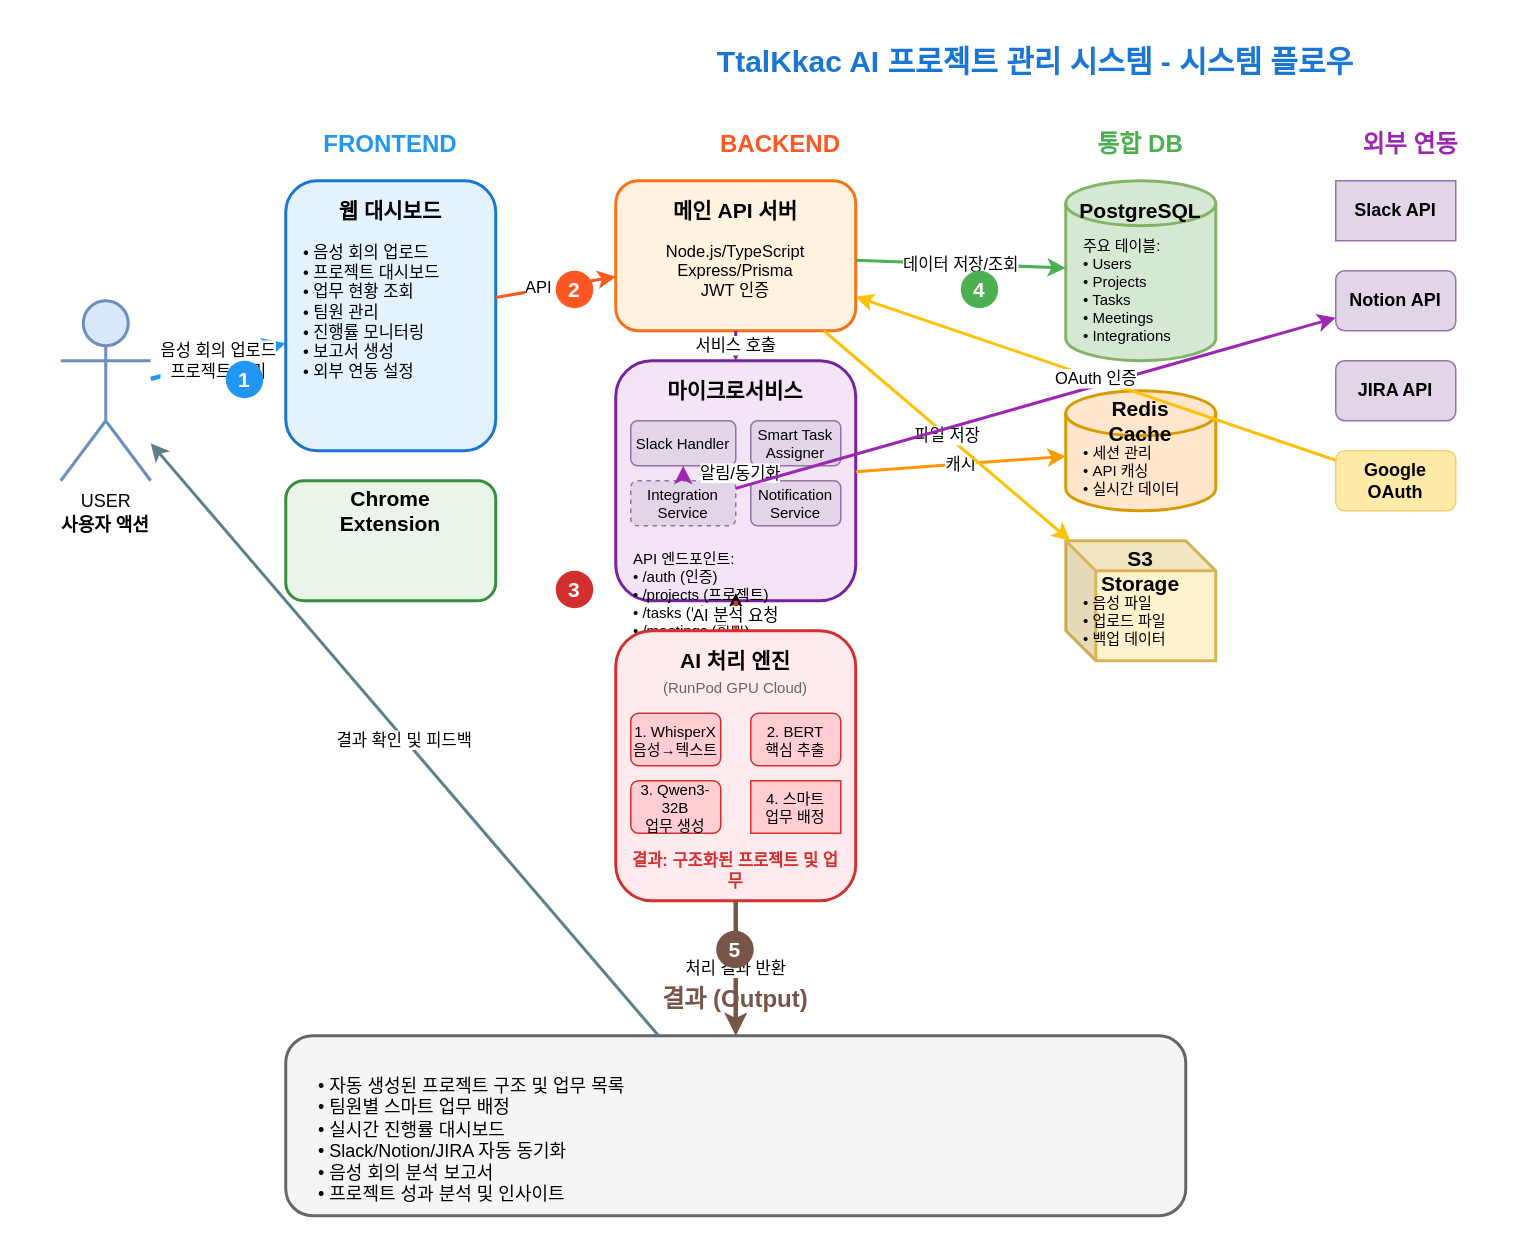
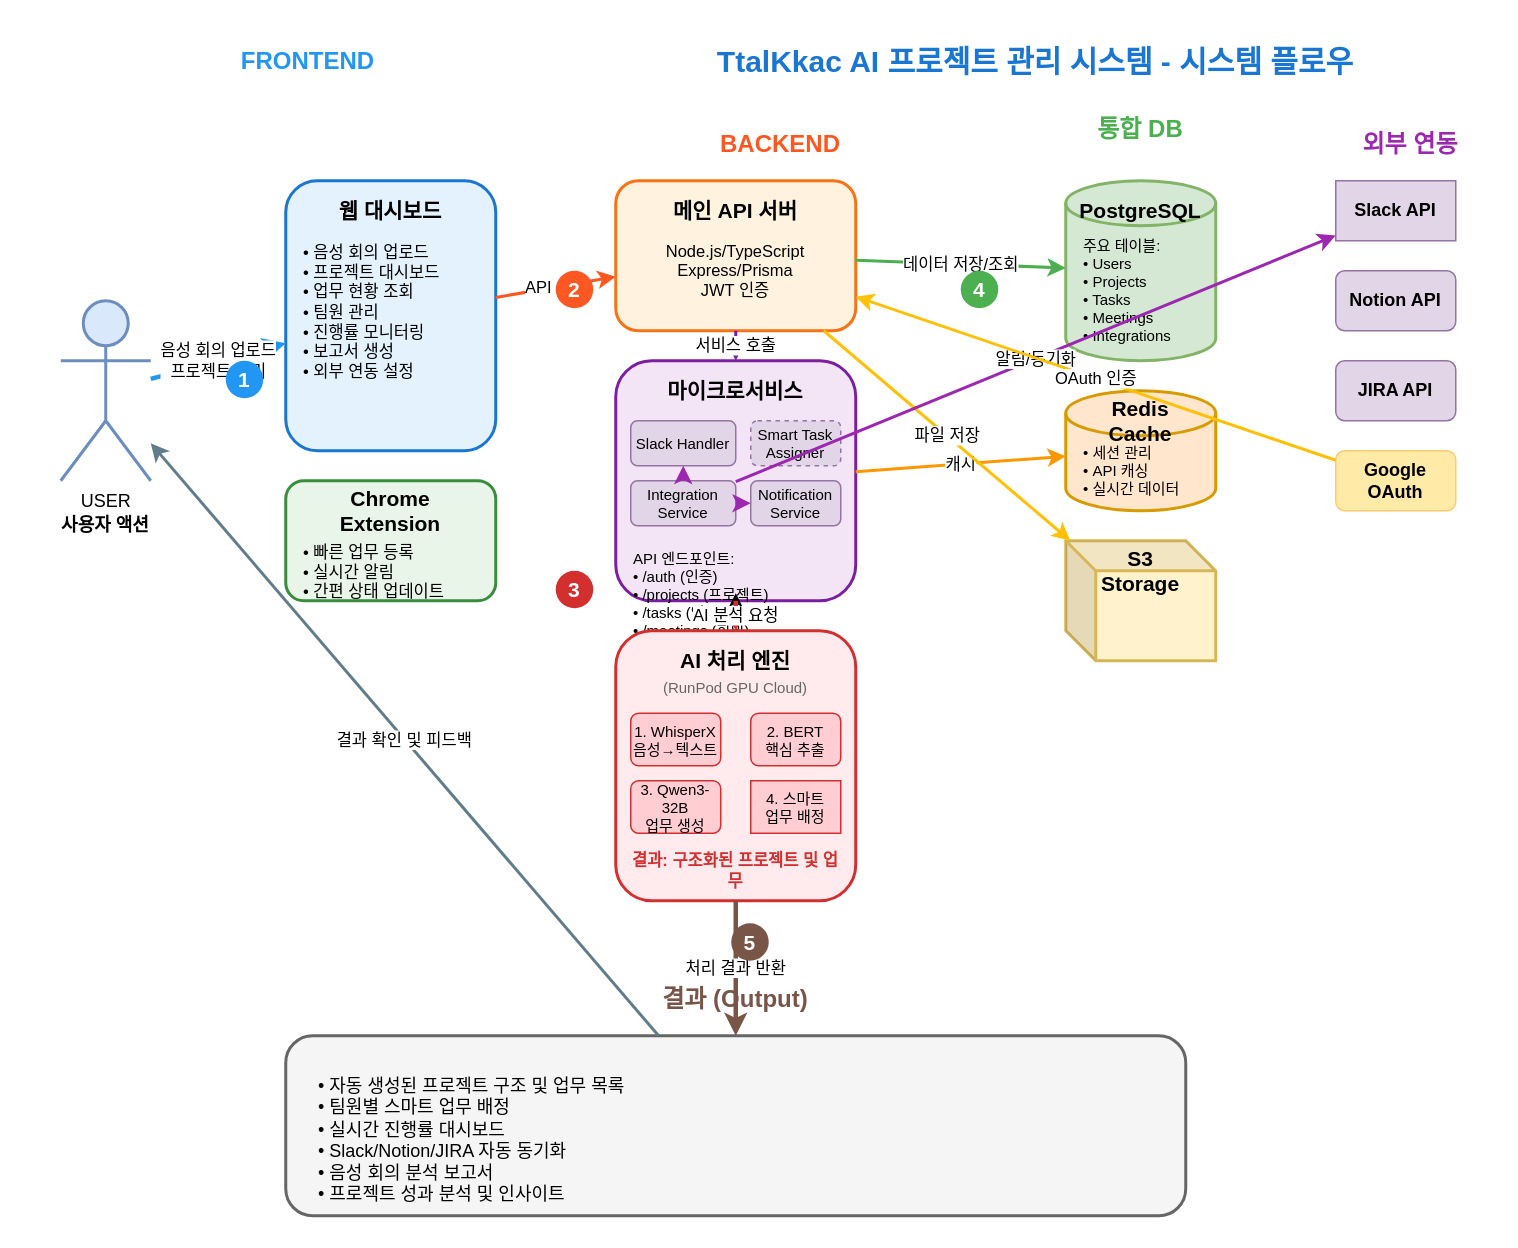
(391, 143) -> (308, 61)
(1141, 143) -> (1141, 128)
(913, 438) -> (737, 503)
(796, 443) -> (796, 443)
(734, 476) -> (1030, 361)
(683, 503) -> (683, 503)
none -> (391, 563)
(1141, 620) -> none
(735, 950) -> (750, 942)
